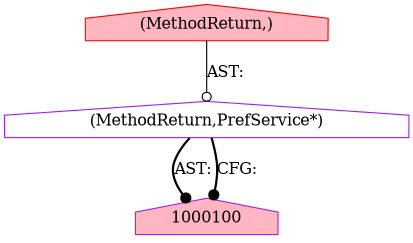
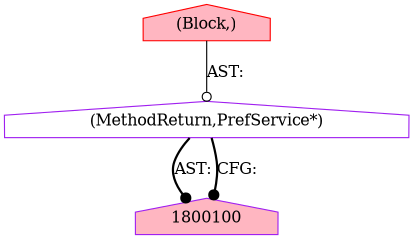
(207, 25) -> (207, 25)
(207, 218) -> (207, 218)
